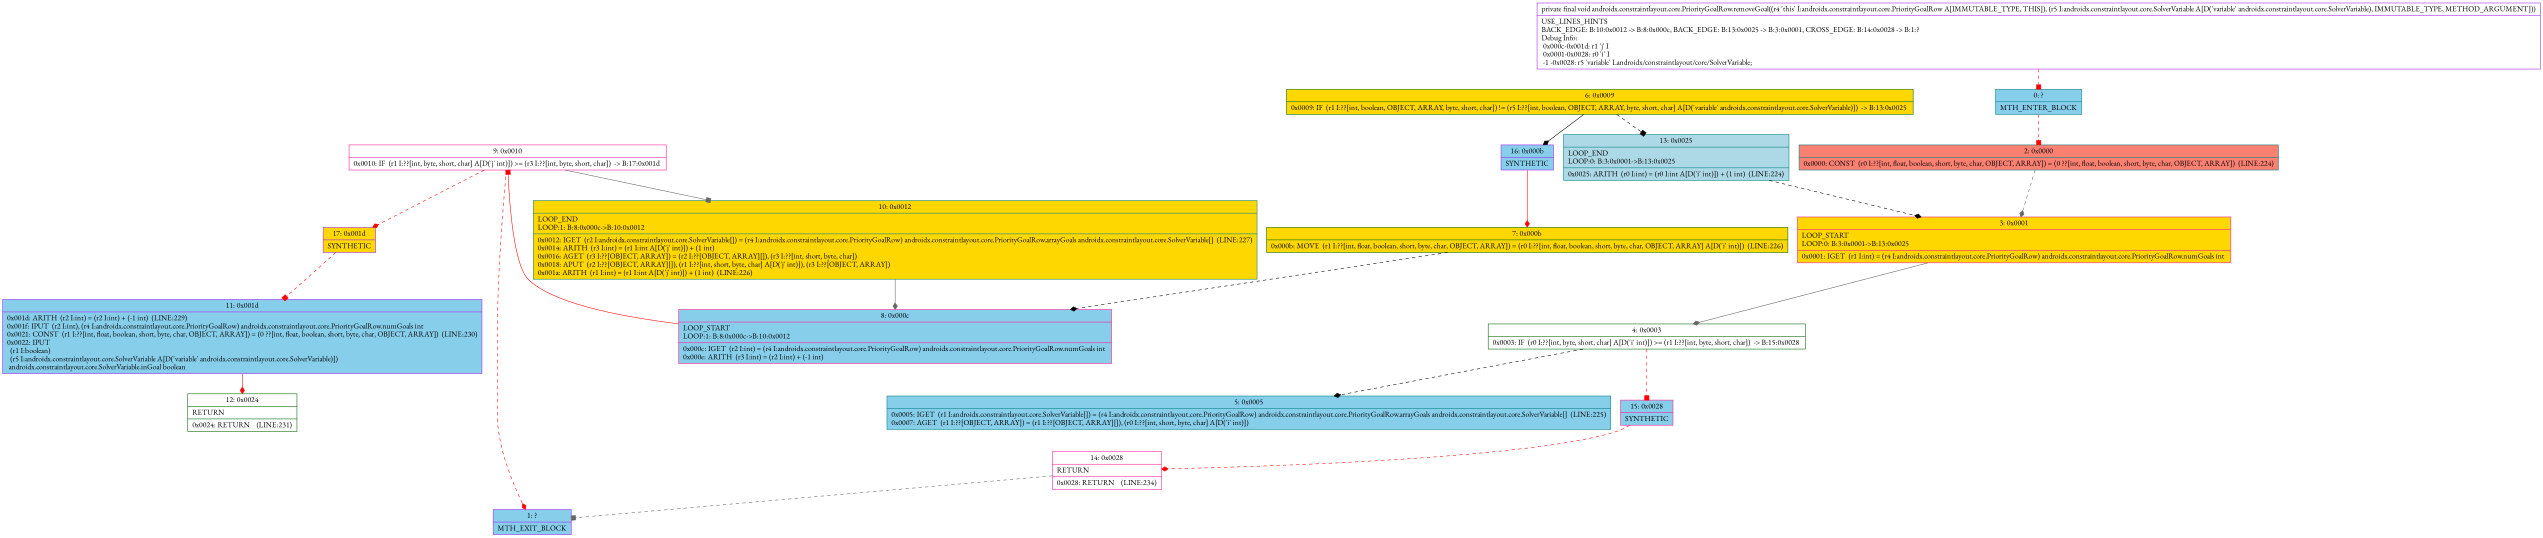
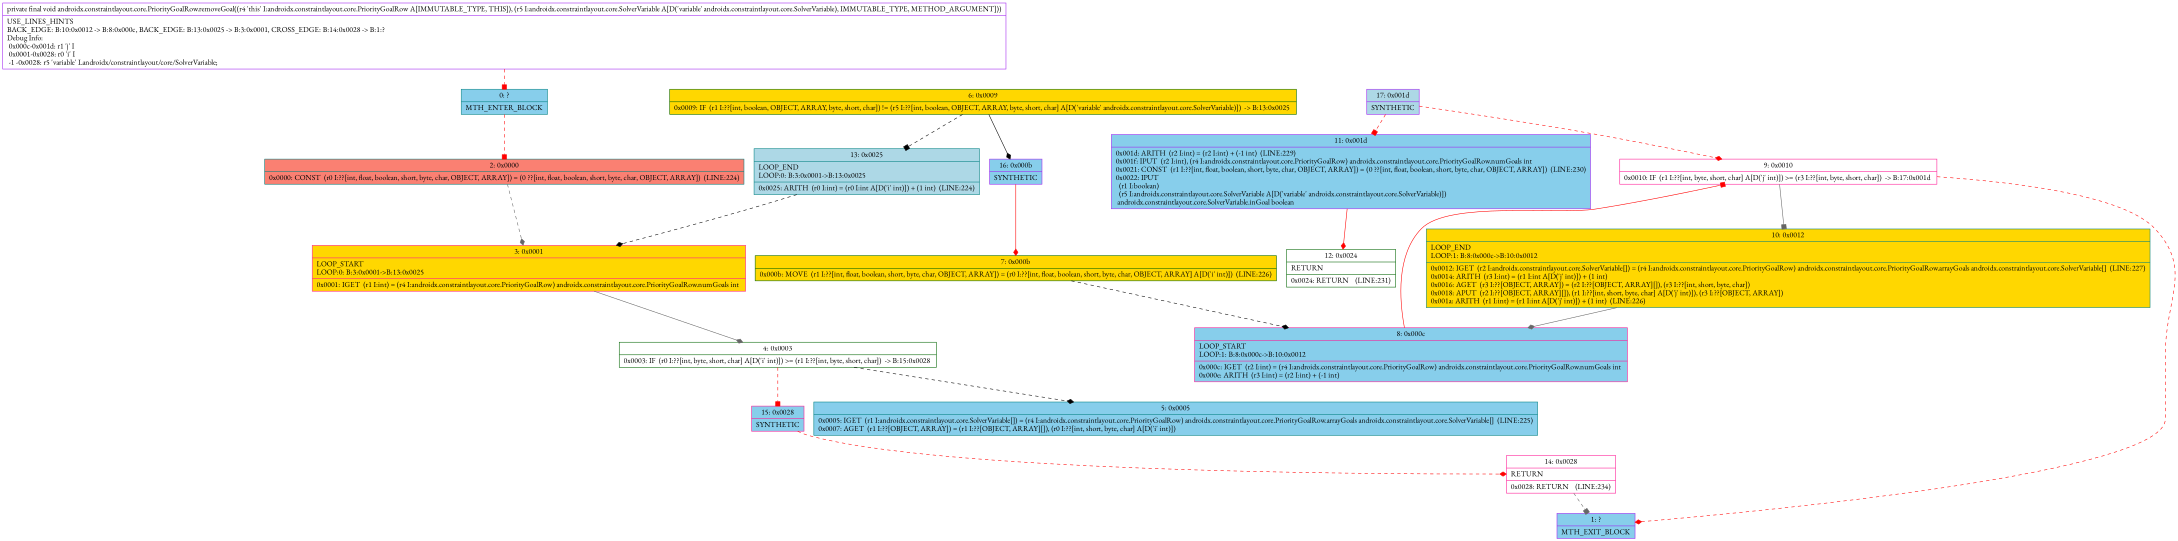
(431, 197) -> (1568, 129)
(349, 240) -> (1393, 102)
